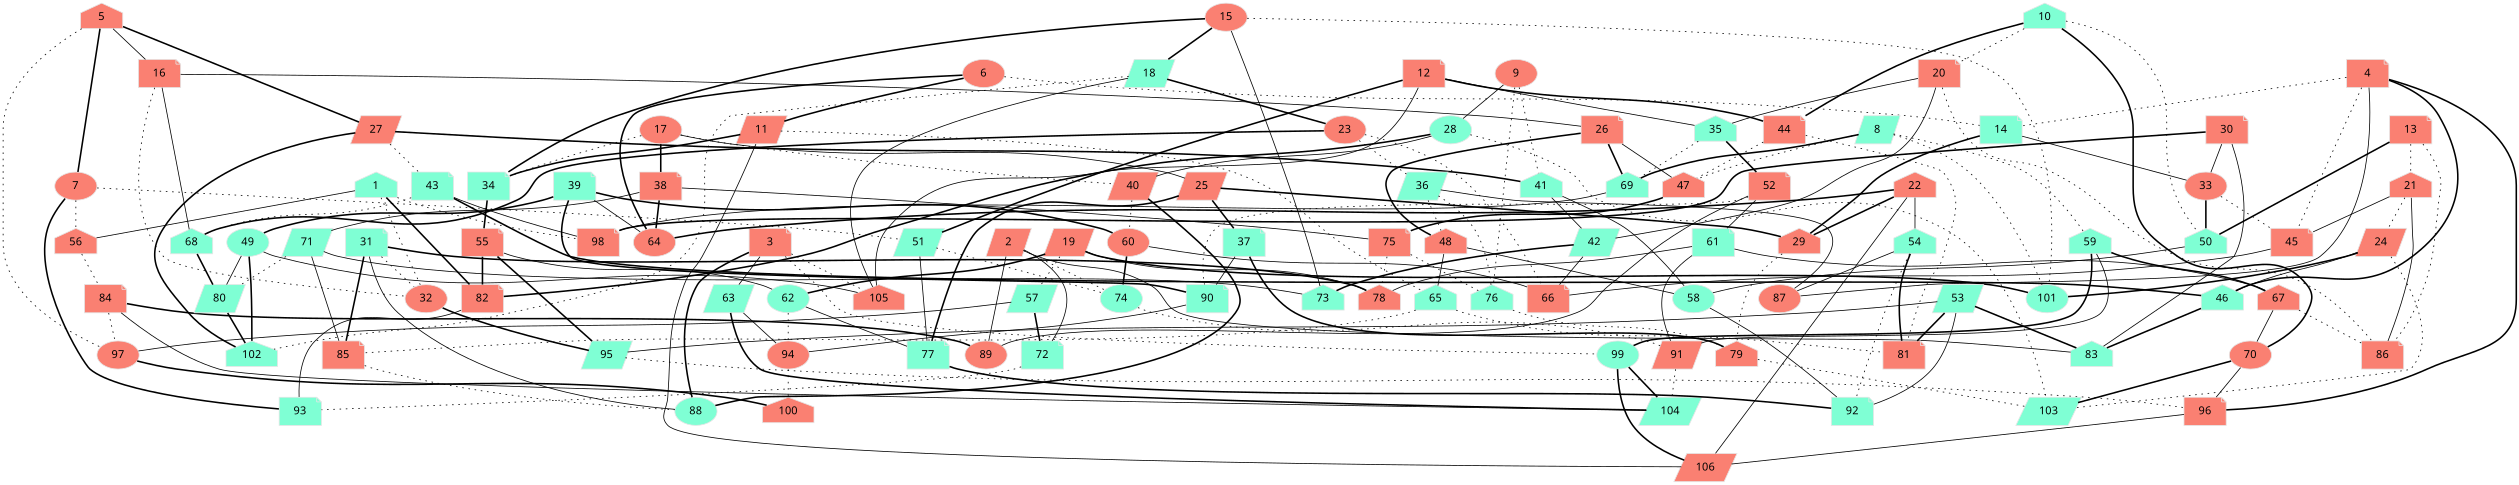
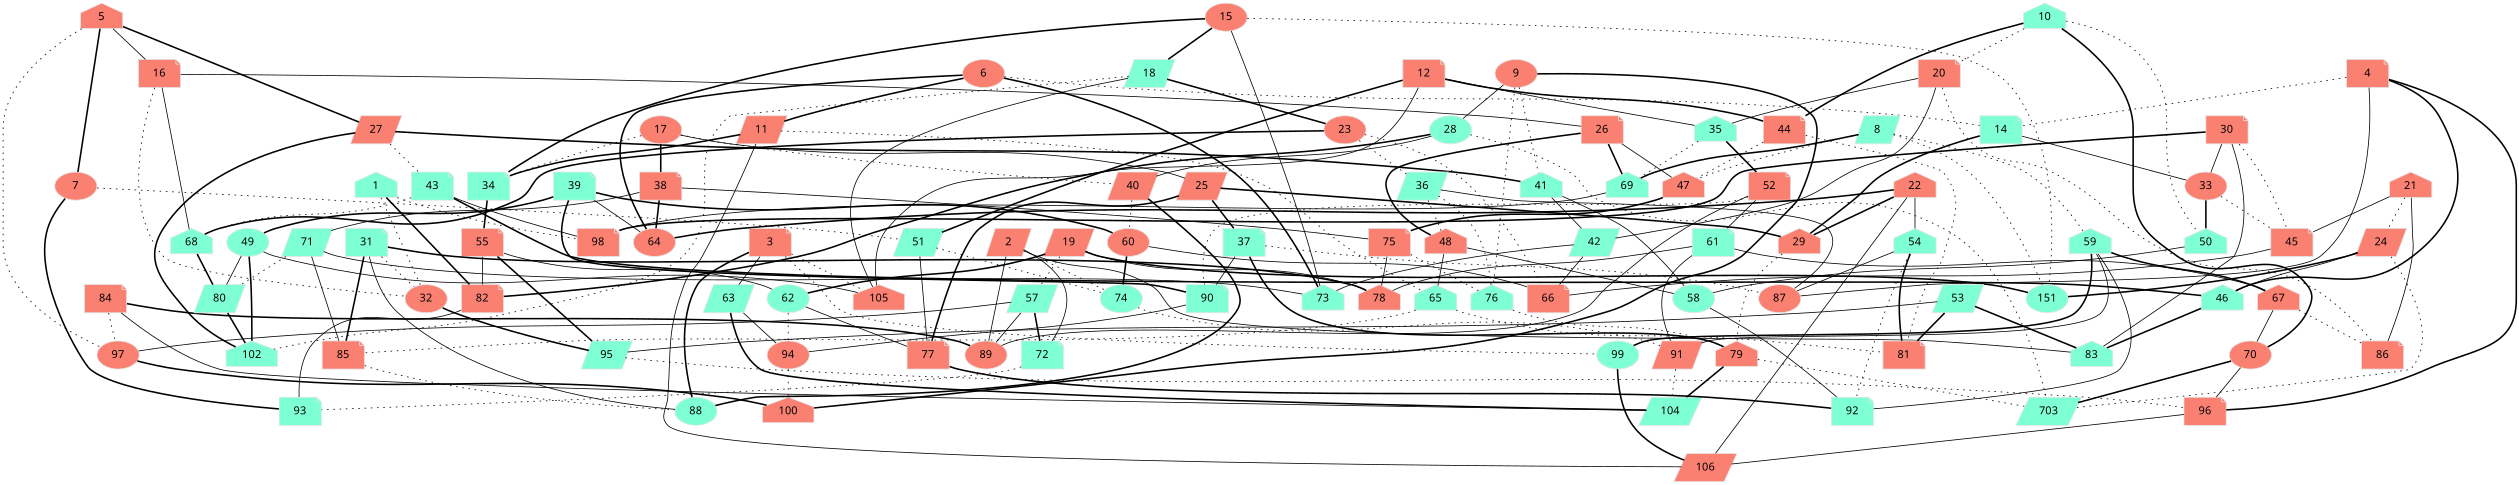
(2411, 130) -> none
none -> (1180, 139)
(2330, 158) -> (2267, 184)
(76, 242) -> none
(1454, 261) -> (1466, 259)
none -> (1476, 264)
(482, 268) -> (482, 268)
(1384, 271) -> (1384, 271)
(2047, 299) -> (2047, 299)
none -> (1010, 325)
none -> (1474, 342)
(928, 355) -> (928, 355)
(1930, 372) -> (2060, 387)
(1646, 385) -> (1700, 386)
(2049, 411) -> (2049, 411)
